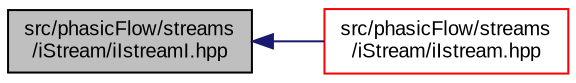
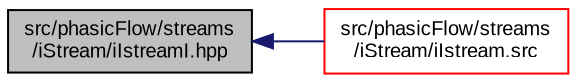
(446, 41) -> (446, 41)
